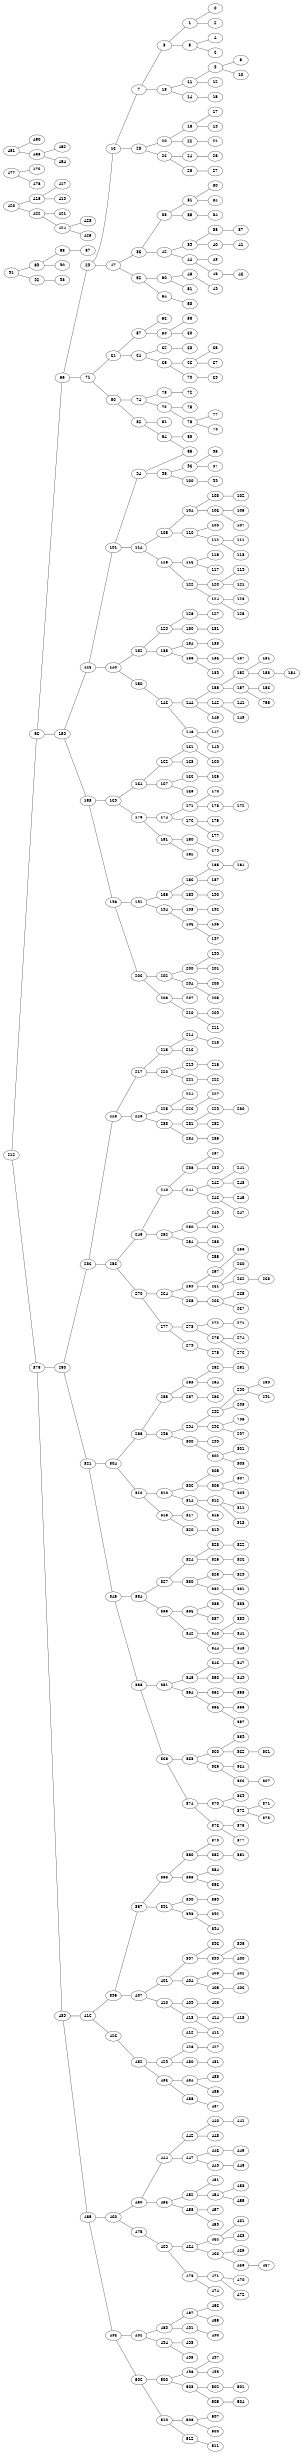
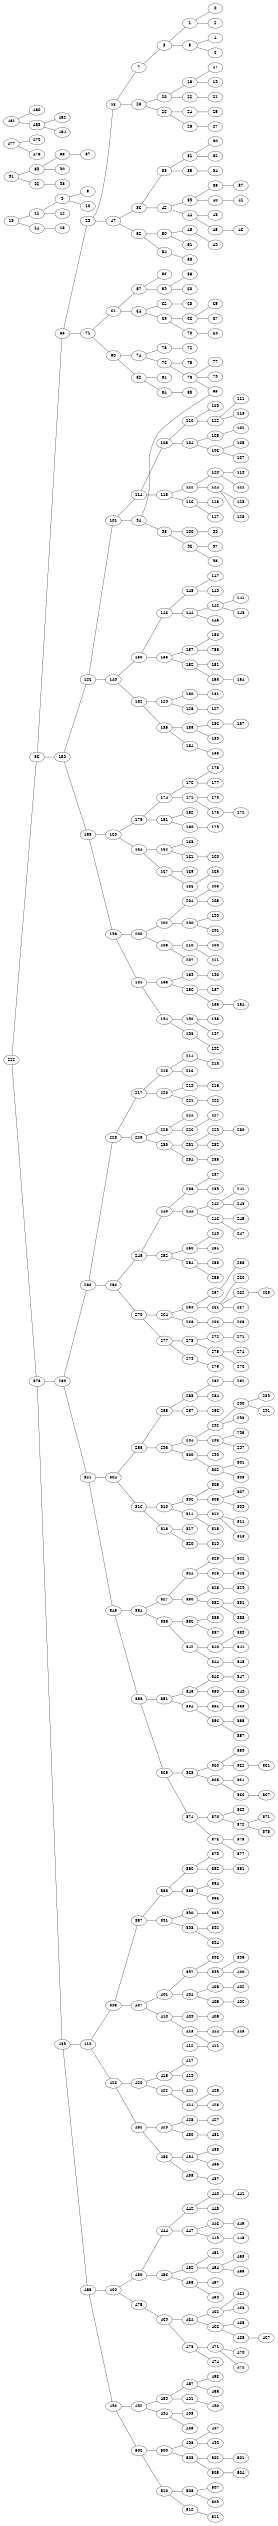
(152, 90) -> none
(177, 444) -> (203, 385)
(203, 695) -> (152, 657)
(228, 1305) -> (228, 1308)
none -> (126, 2083)
